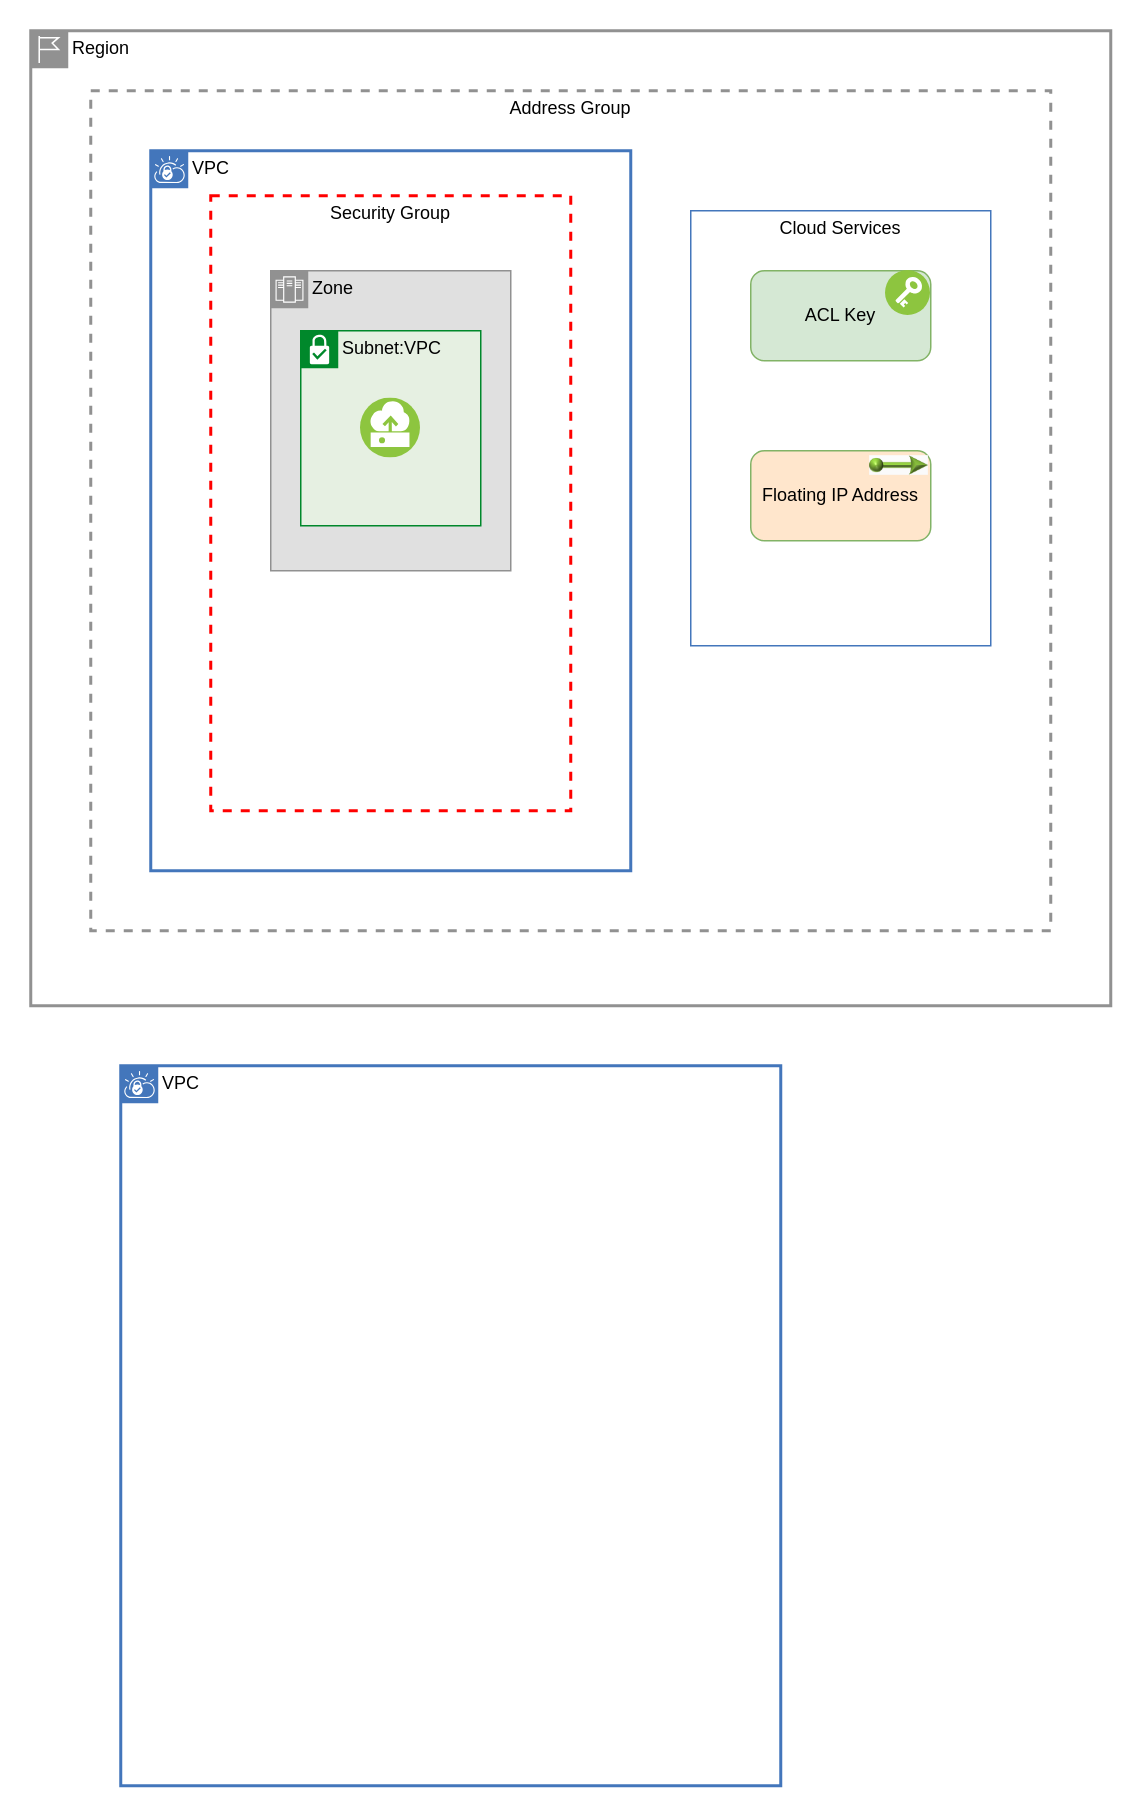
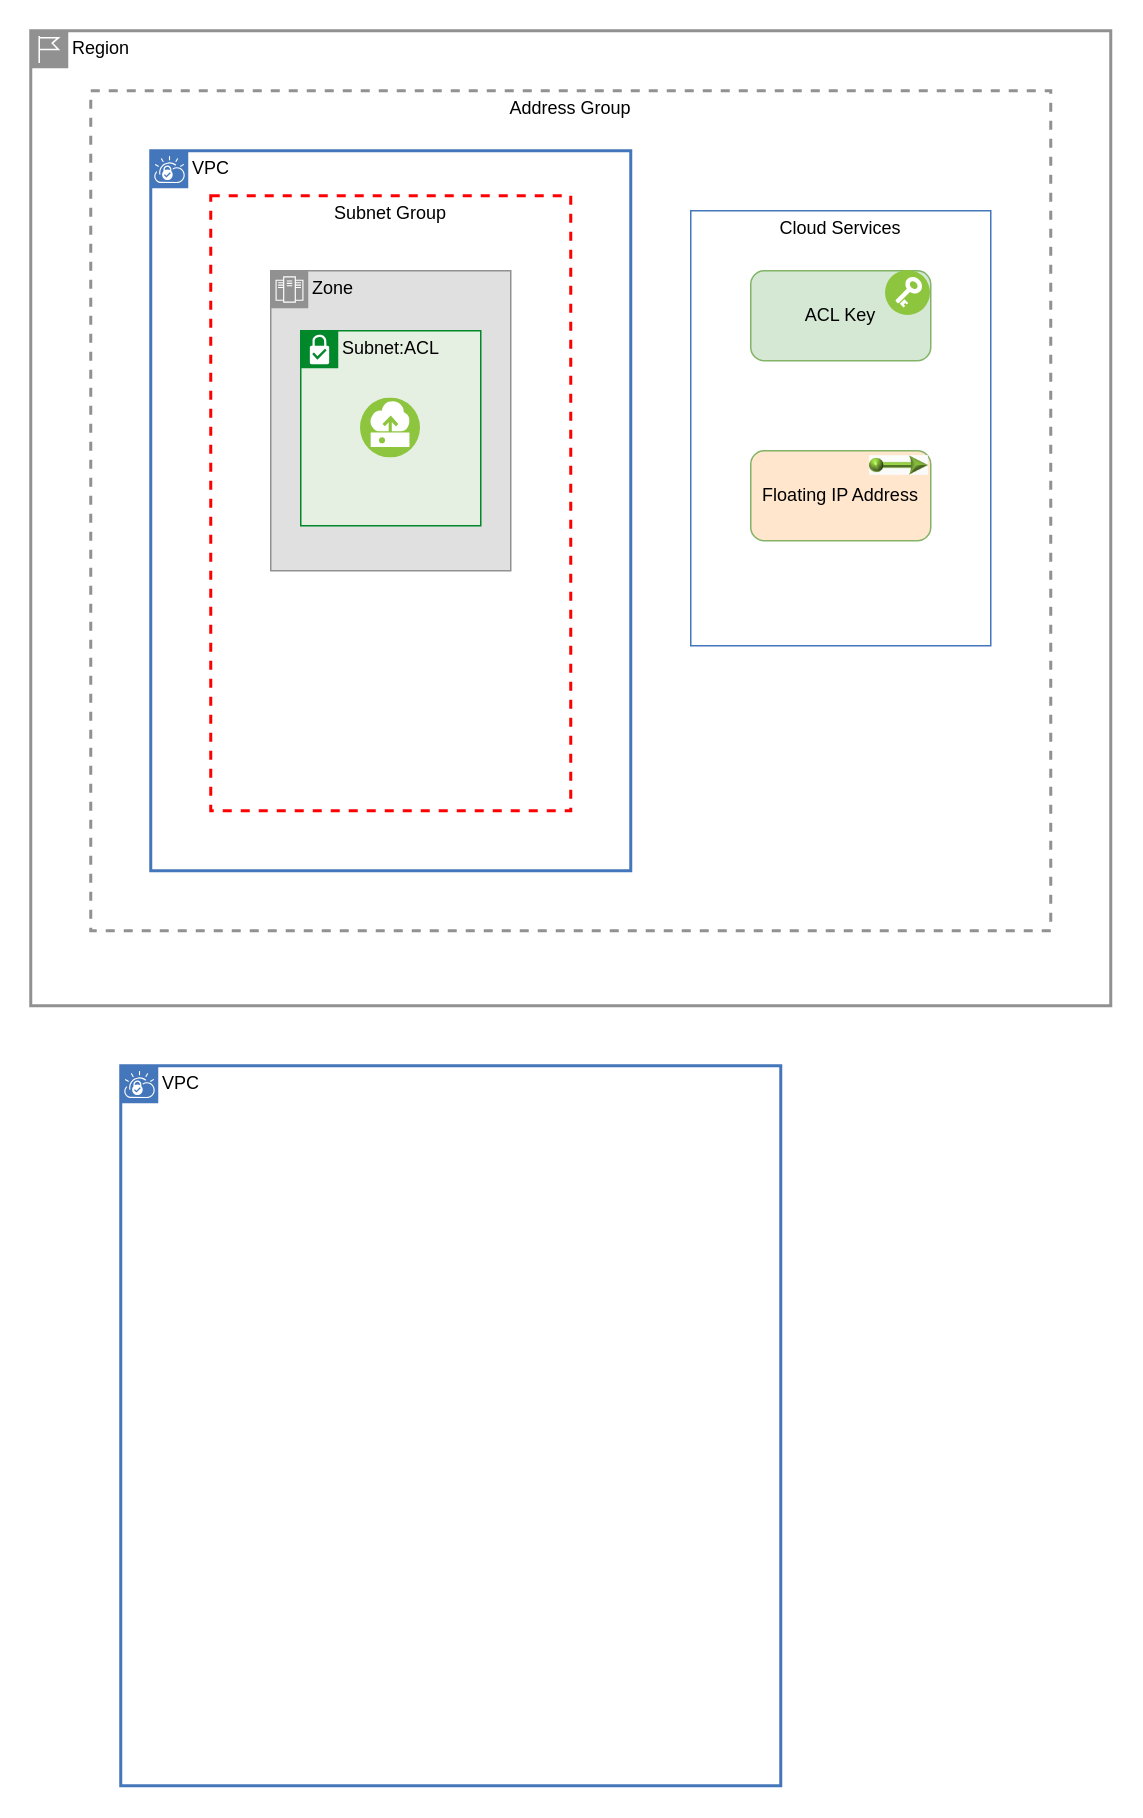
(391, 214) -> (391, 214)
(391, 349) -> (391, 349)
